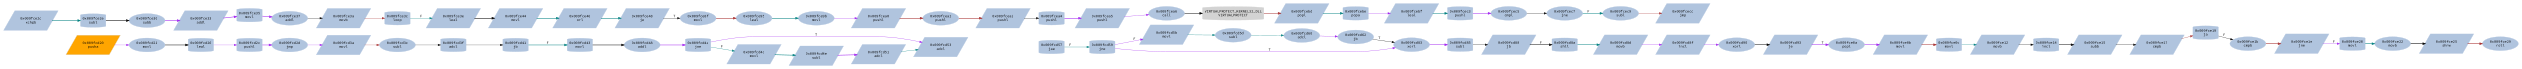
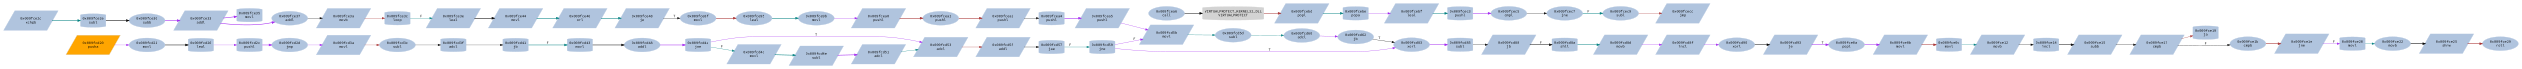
(266, 16) -> (246, 25)
(1135, 16) -> (1133, 26)
(2224, 38) -> (2203, 46)
(2369, 44) -> (2369, 44)
none -> (1003, 47)
